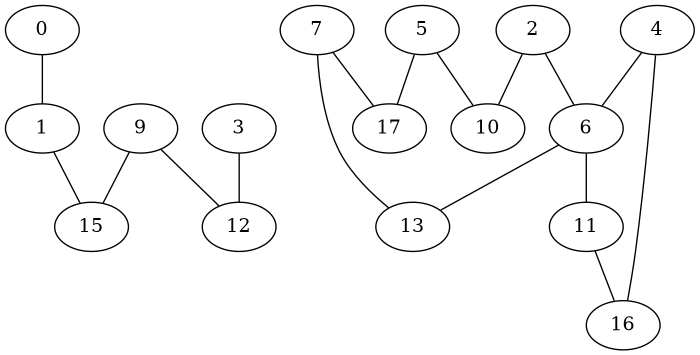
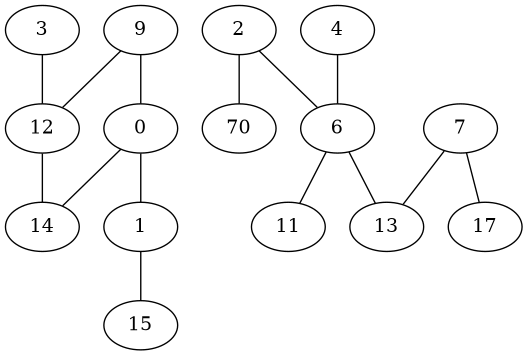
(422, 30) -> none
(488, 128) -> (239, 128)
(116, 178) -> (141, 79)
none -> (42, 227)
(623, 325) -> none
